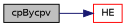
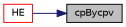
(71, 13) -> (45, 13)
